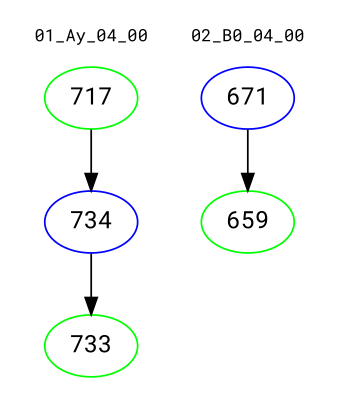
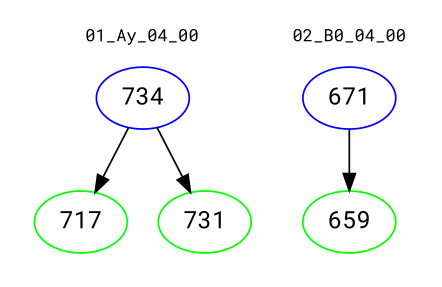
(91, 152) -> (116, 152)
(91, 346) -> (205, 222)
